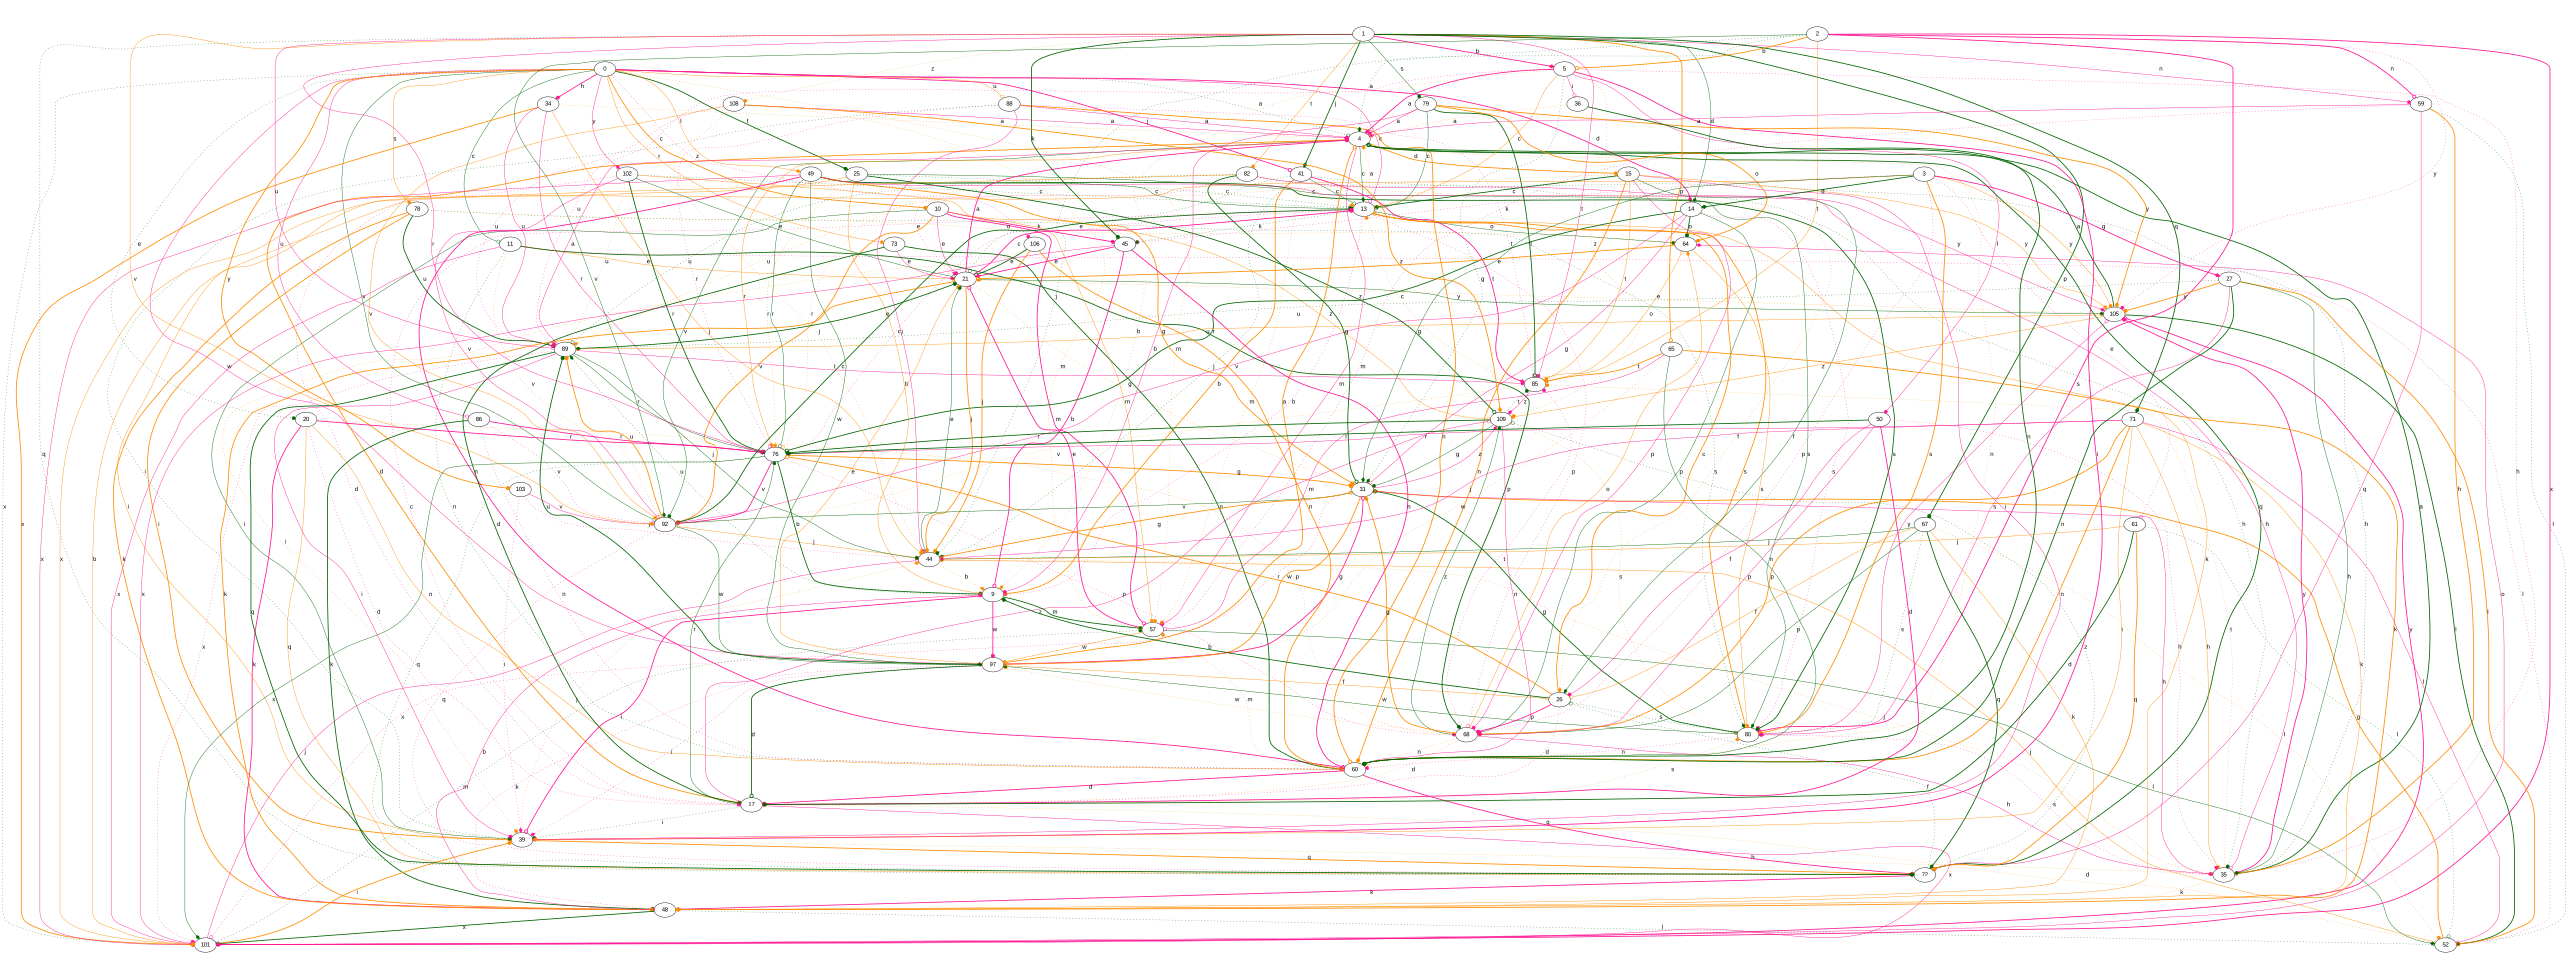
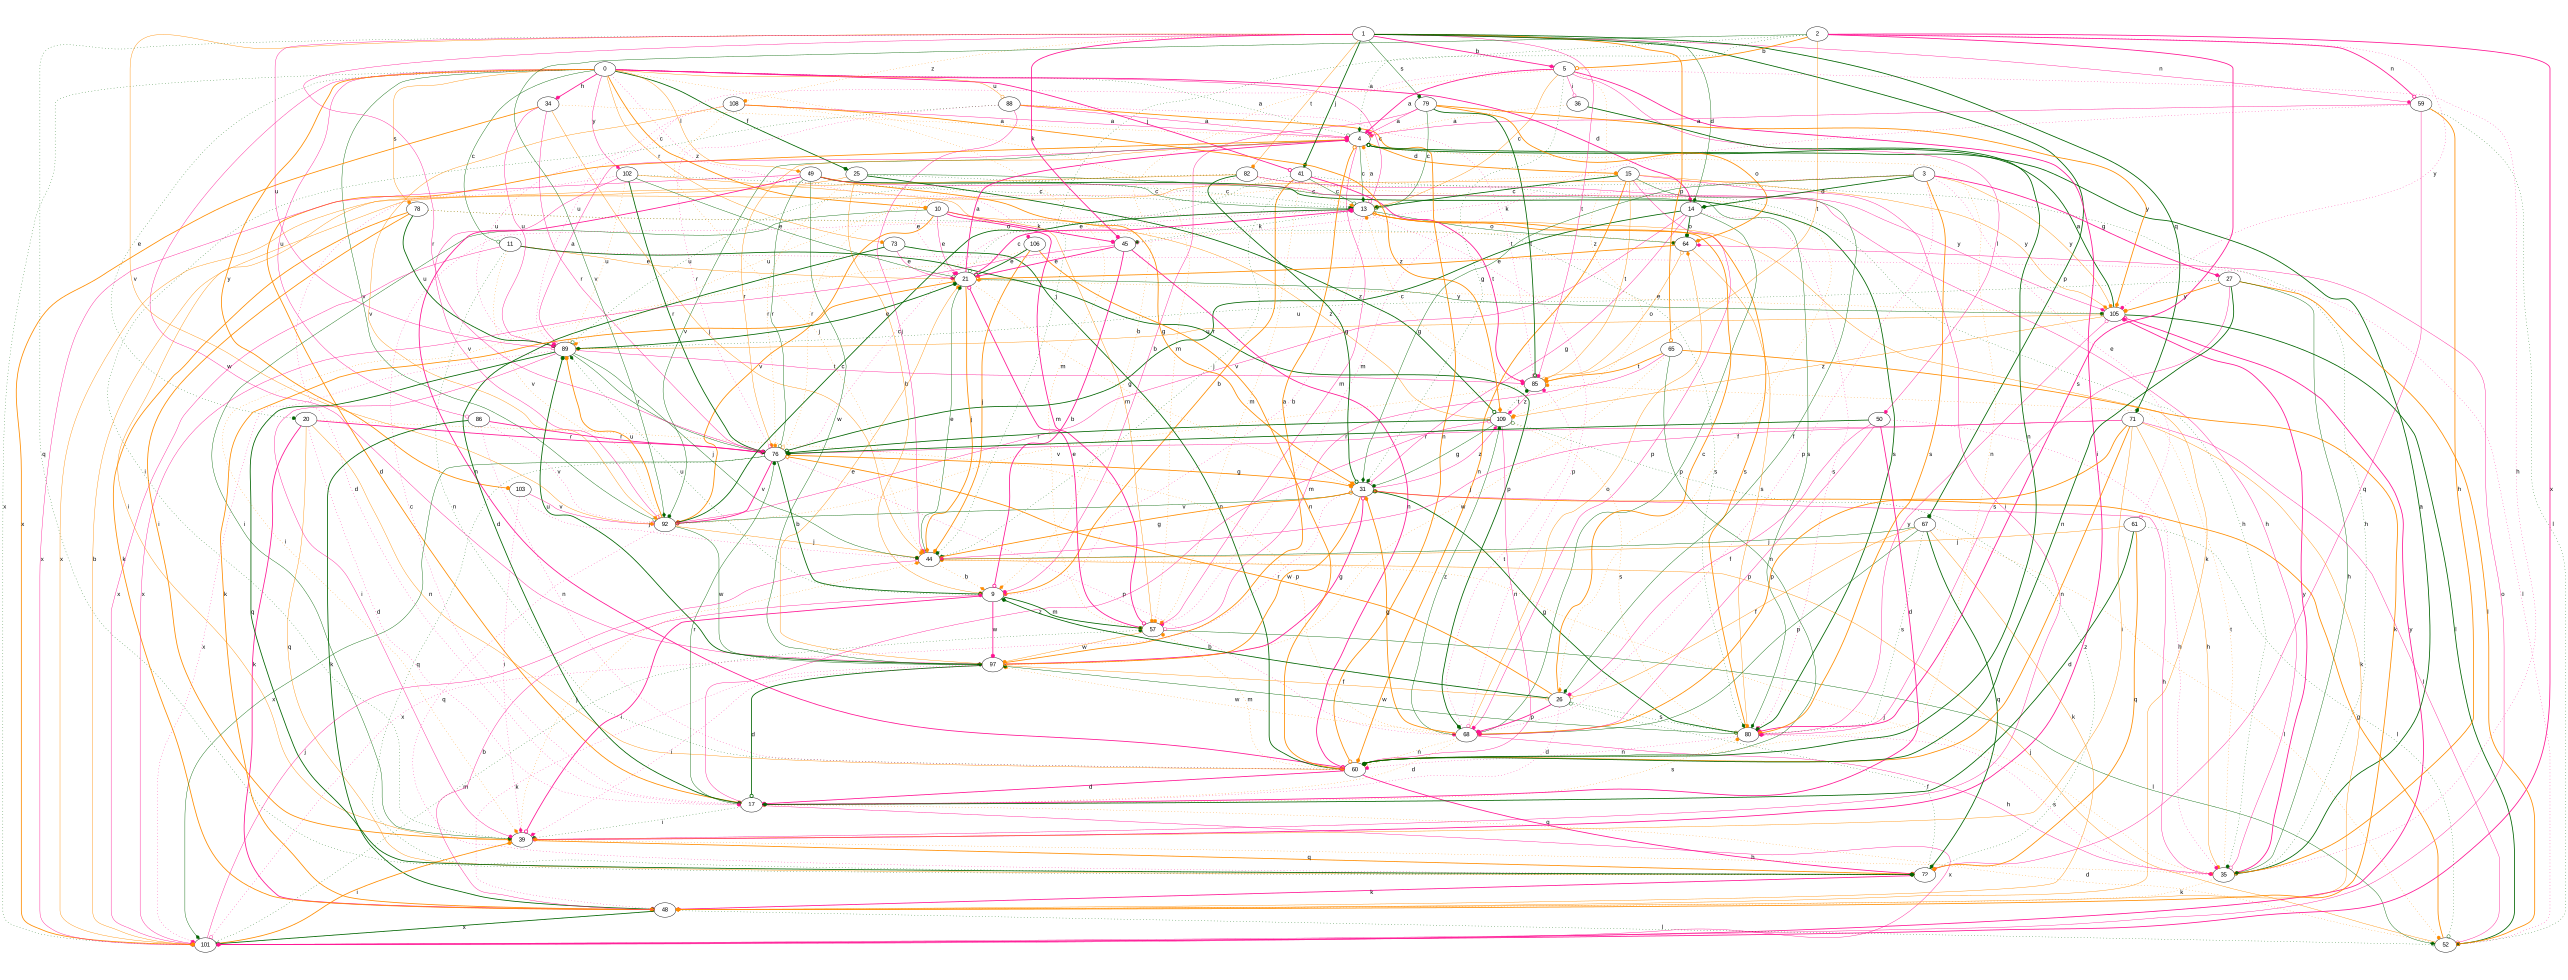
(1102, 45) -> (1102, 45)
(2074, 281) -> none
